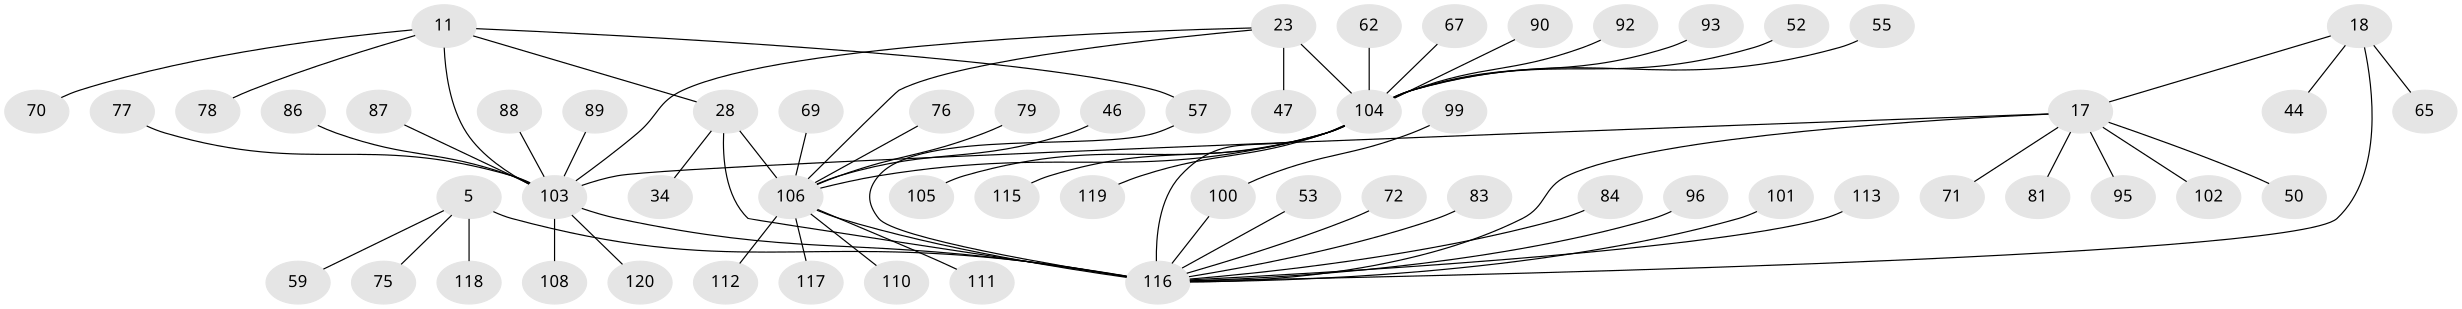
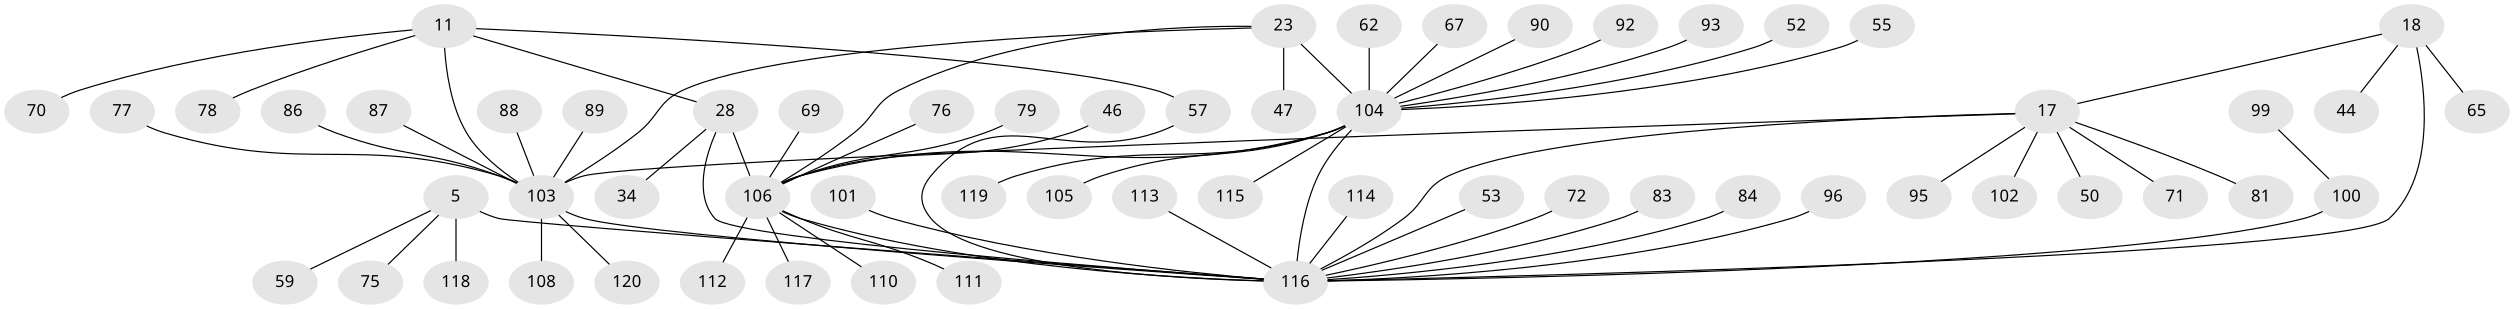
none -> (1361, 197)
